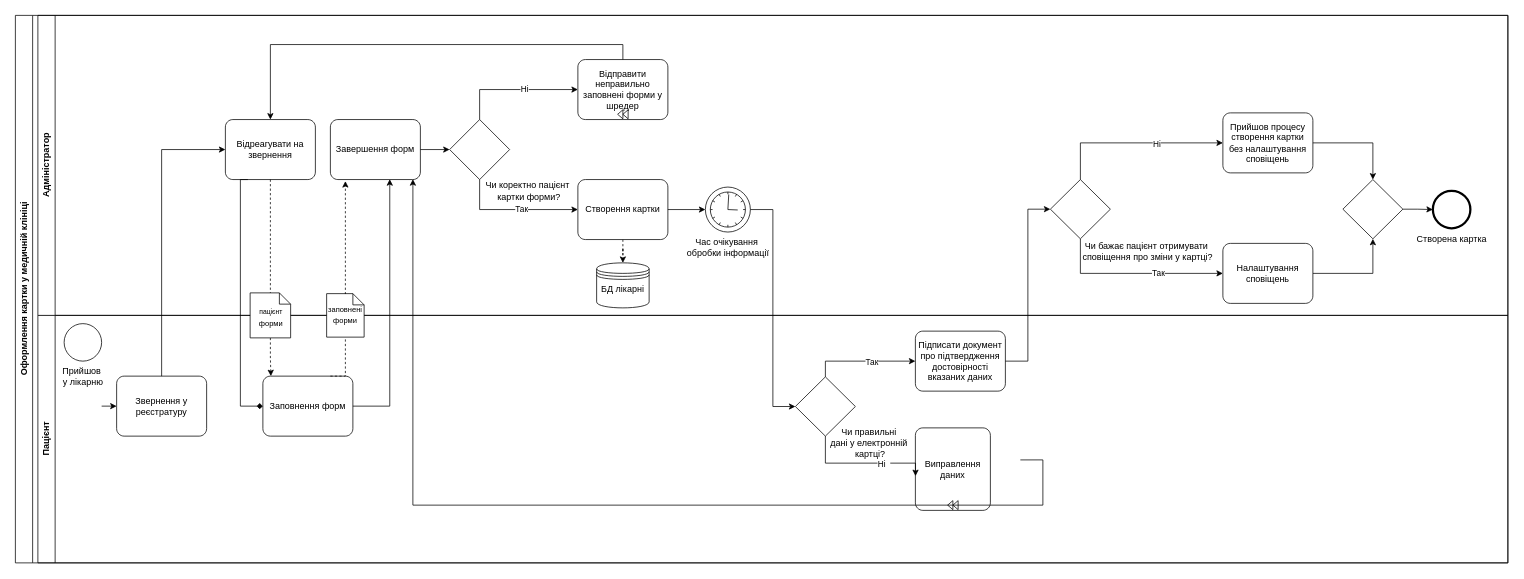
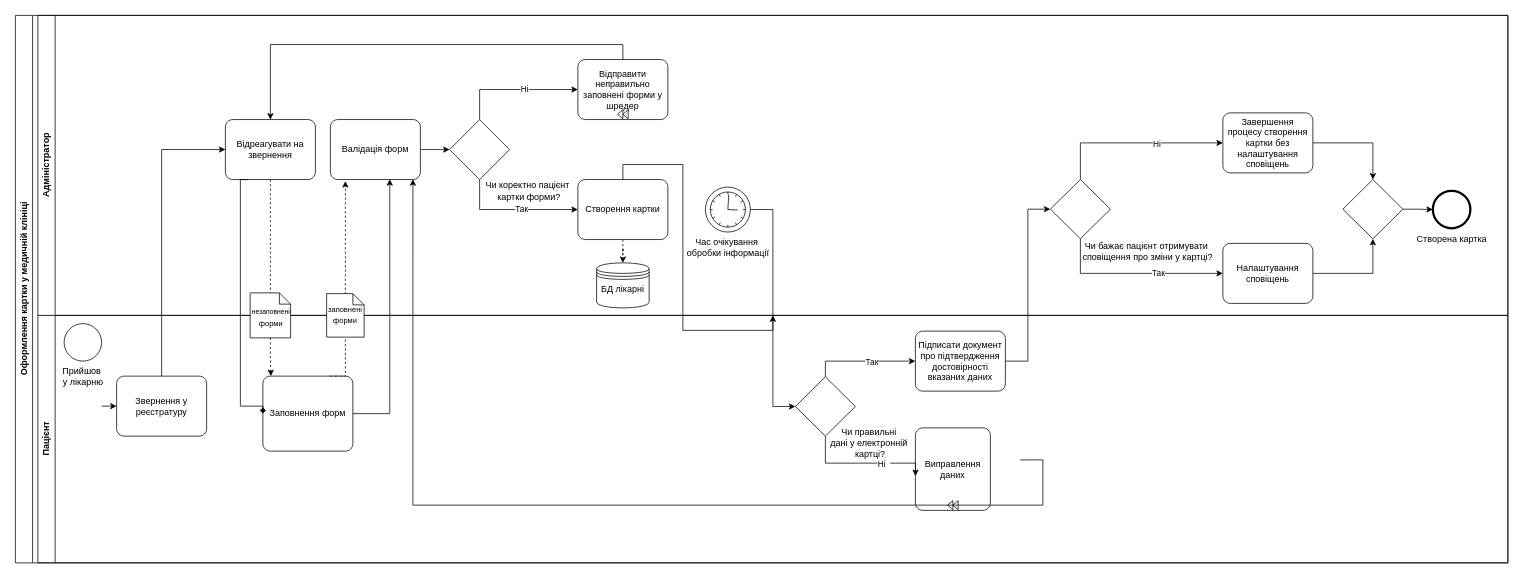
(1268, 143) -> (1268, 143)
(375, 150) -> (375, 150)
(684, 210) -> (683, 254)
(271, 317) -> (271, 317)
(308, 406) -> (308, 414)
